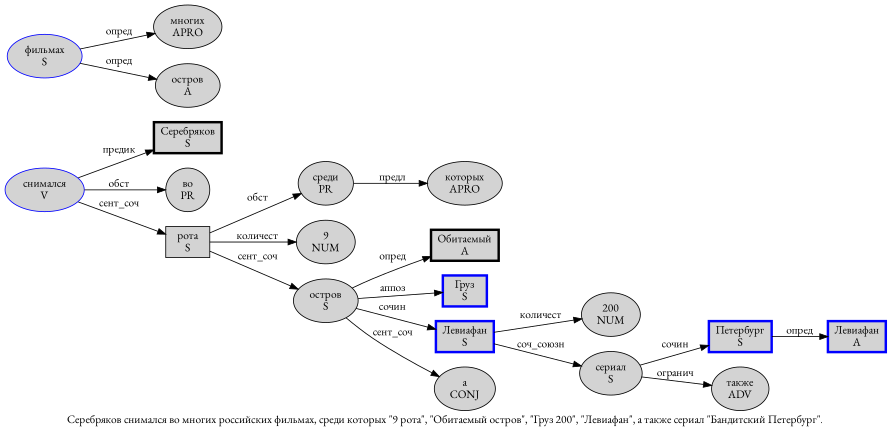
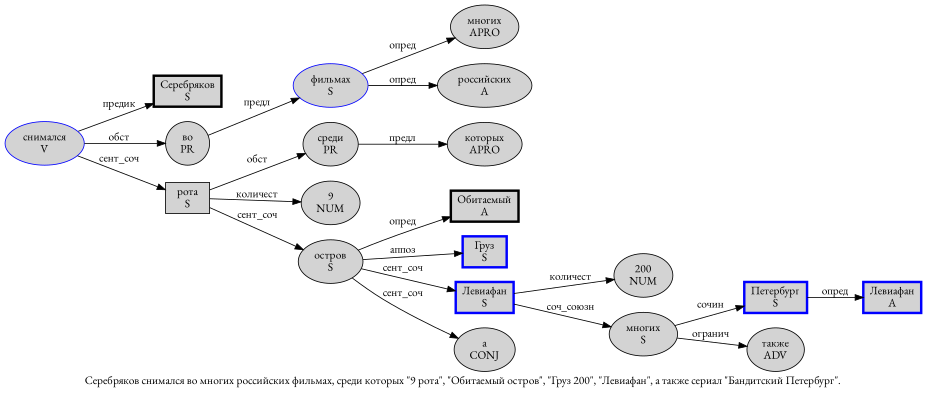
(188, 85) -> (485, 85)
none -> (250, 118)
(393, 307) -> (403, 268)
(611, 373) -> (643, 334)
